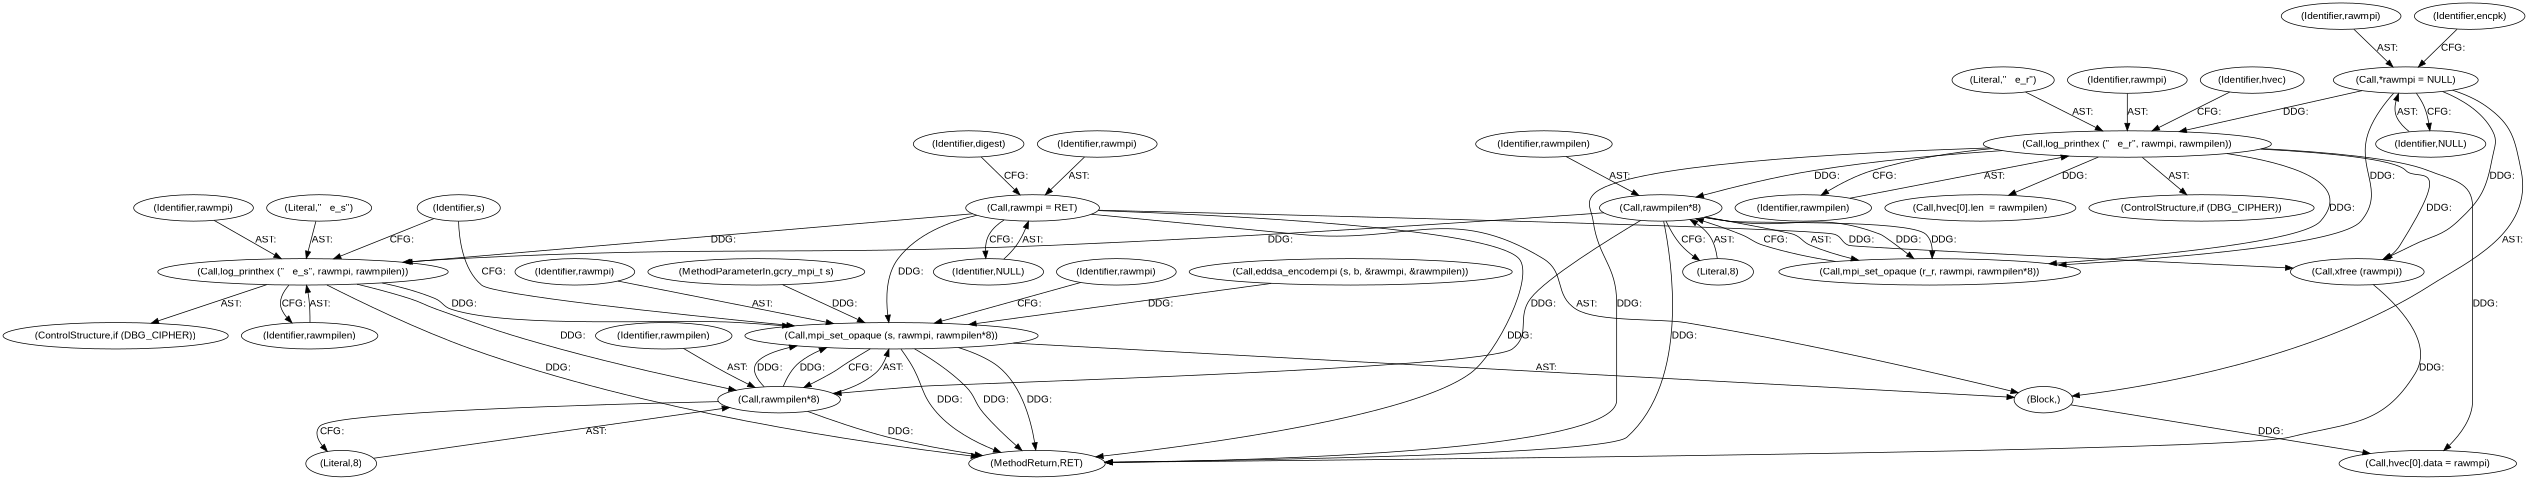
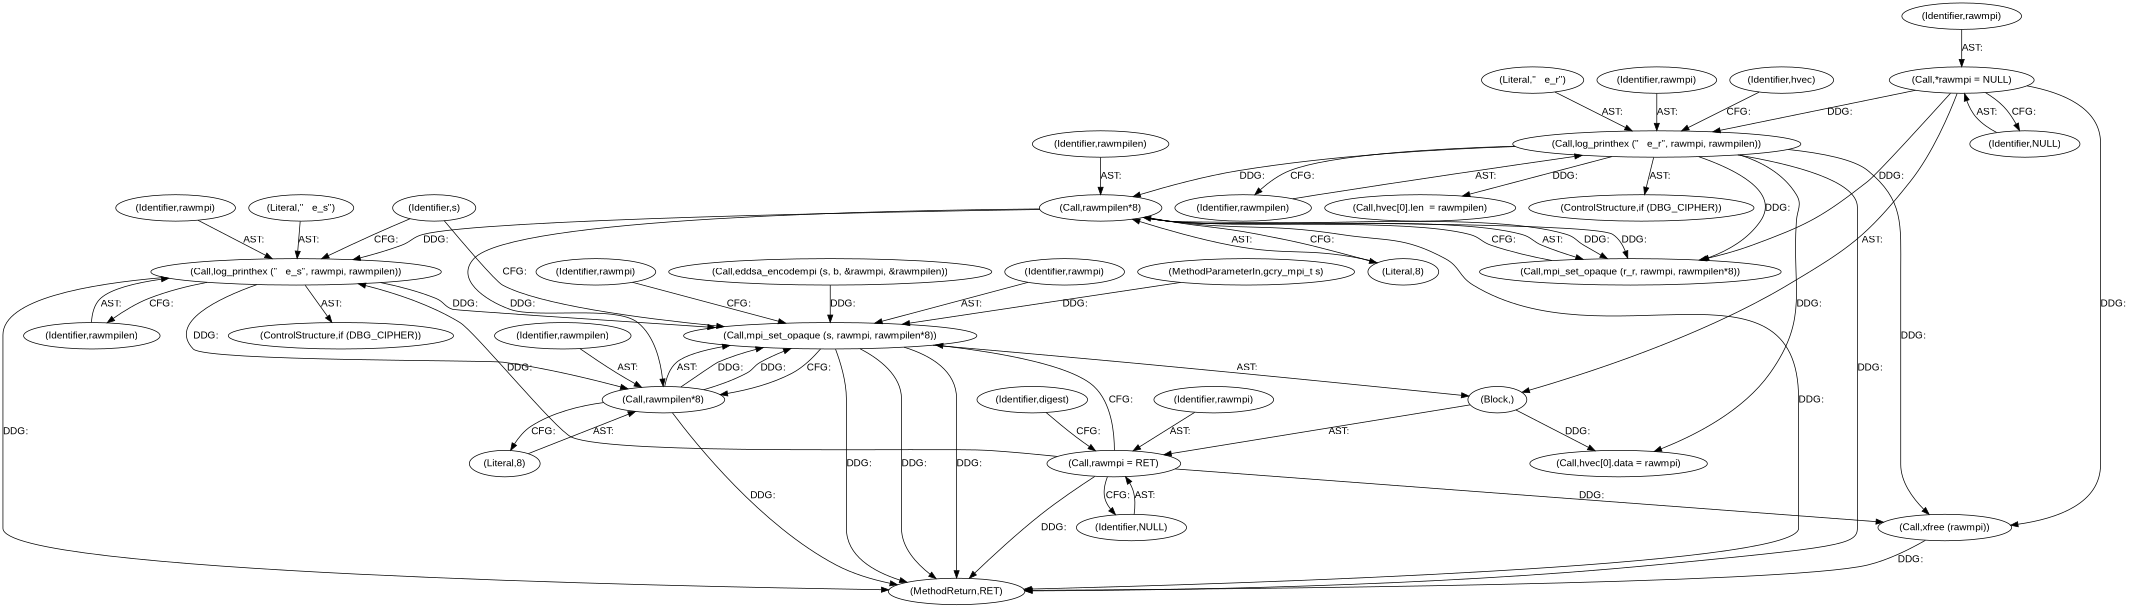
(2470, 16) -> none
(1543, 258) -> (1321, 429)
(912, 272) -> (1122, 400)
